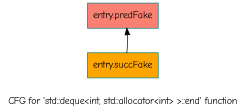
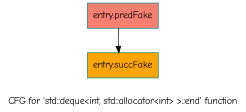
(127, 44) -> (118, 37)
